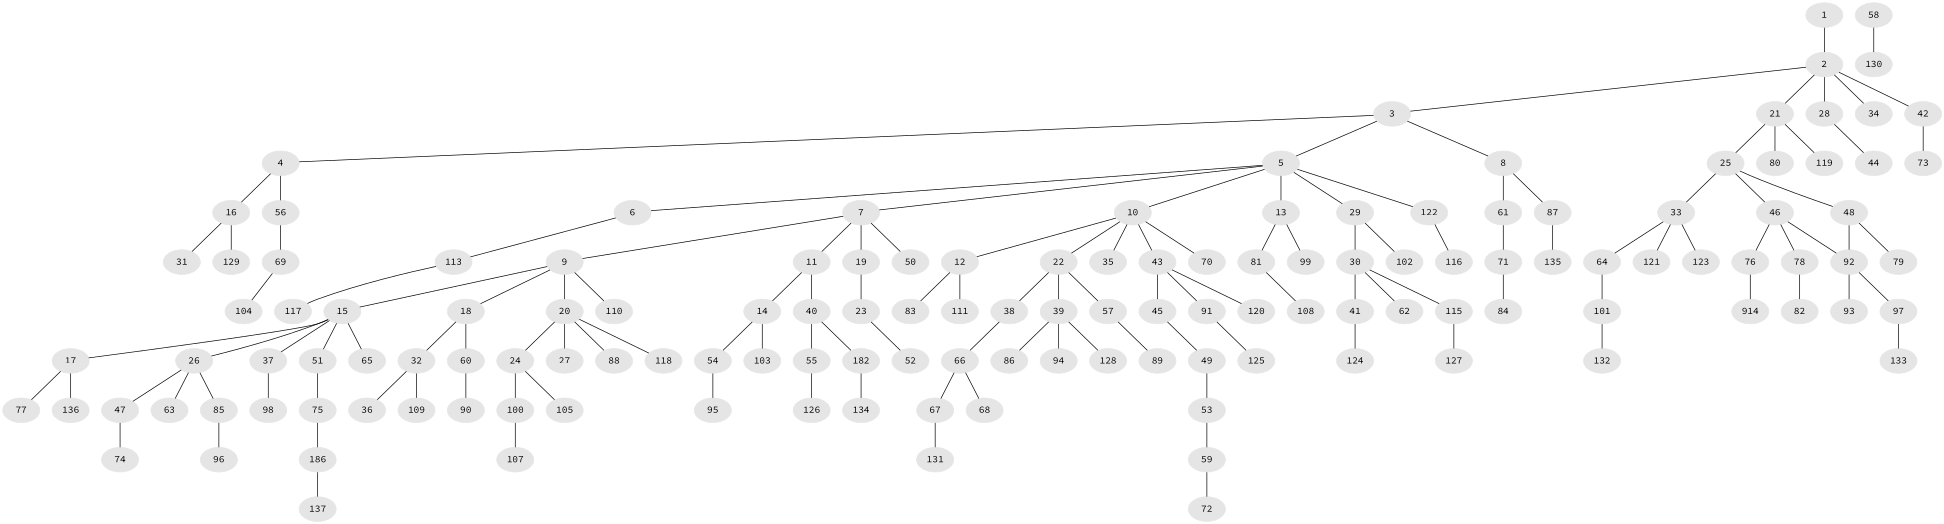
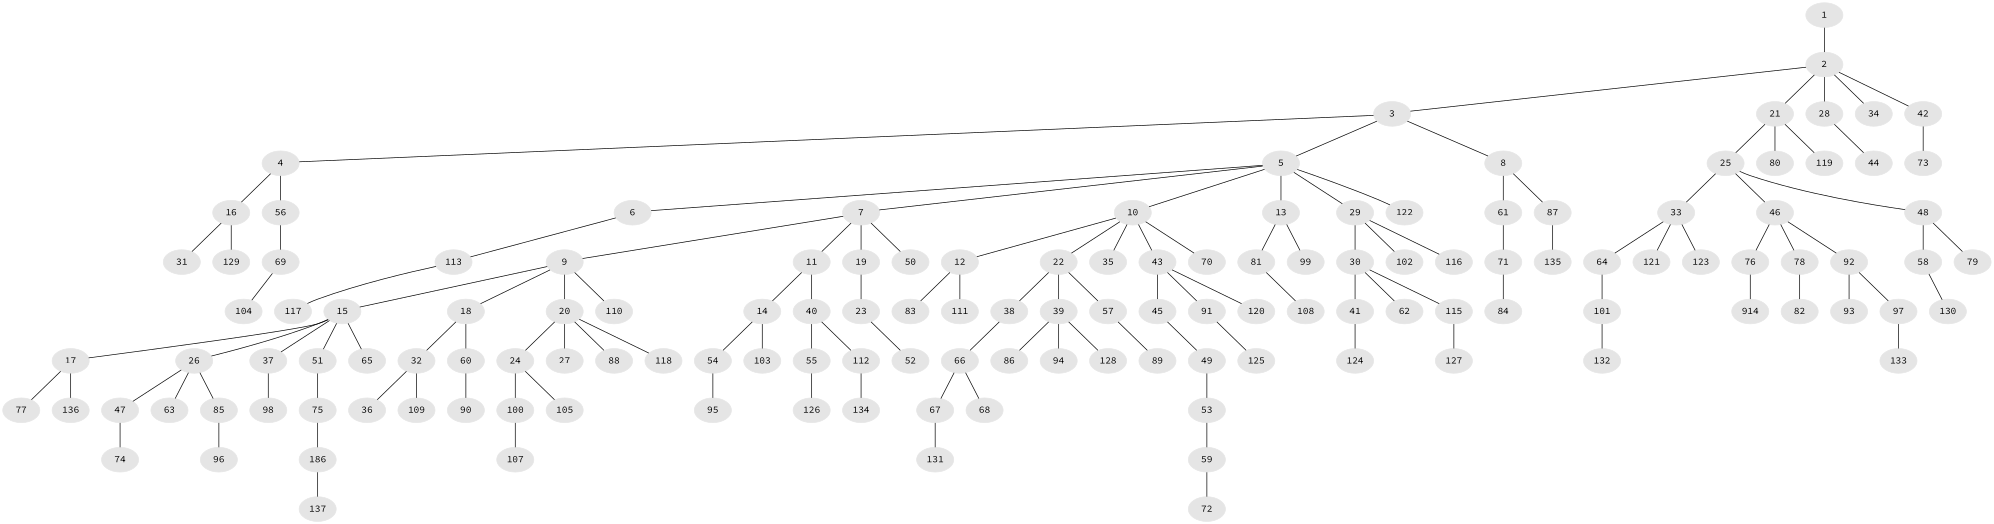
(1442, 237) -> (1404, 237)
(1849, 237) -> (1923, 237)
(861, 361) -> (861, 361)
